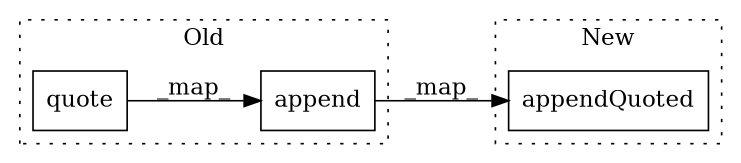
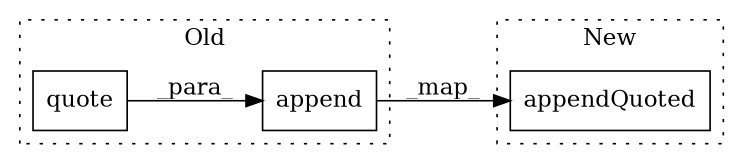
(194, 88) -> (195, 88)
